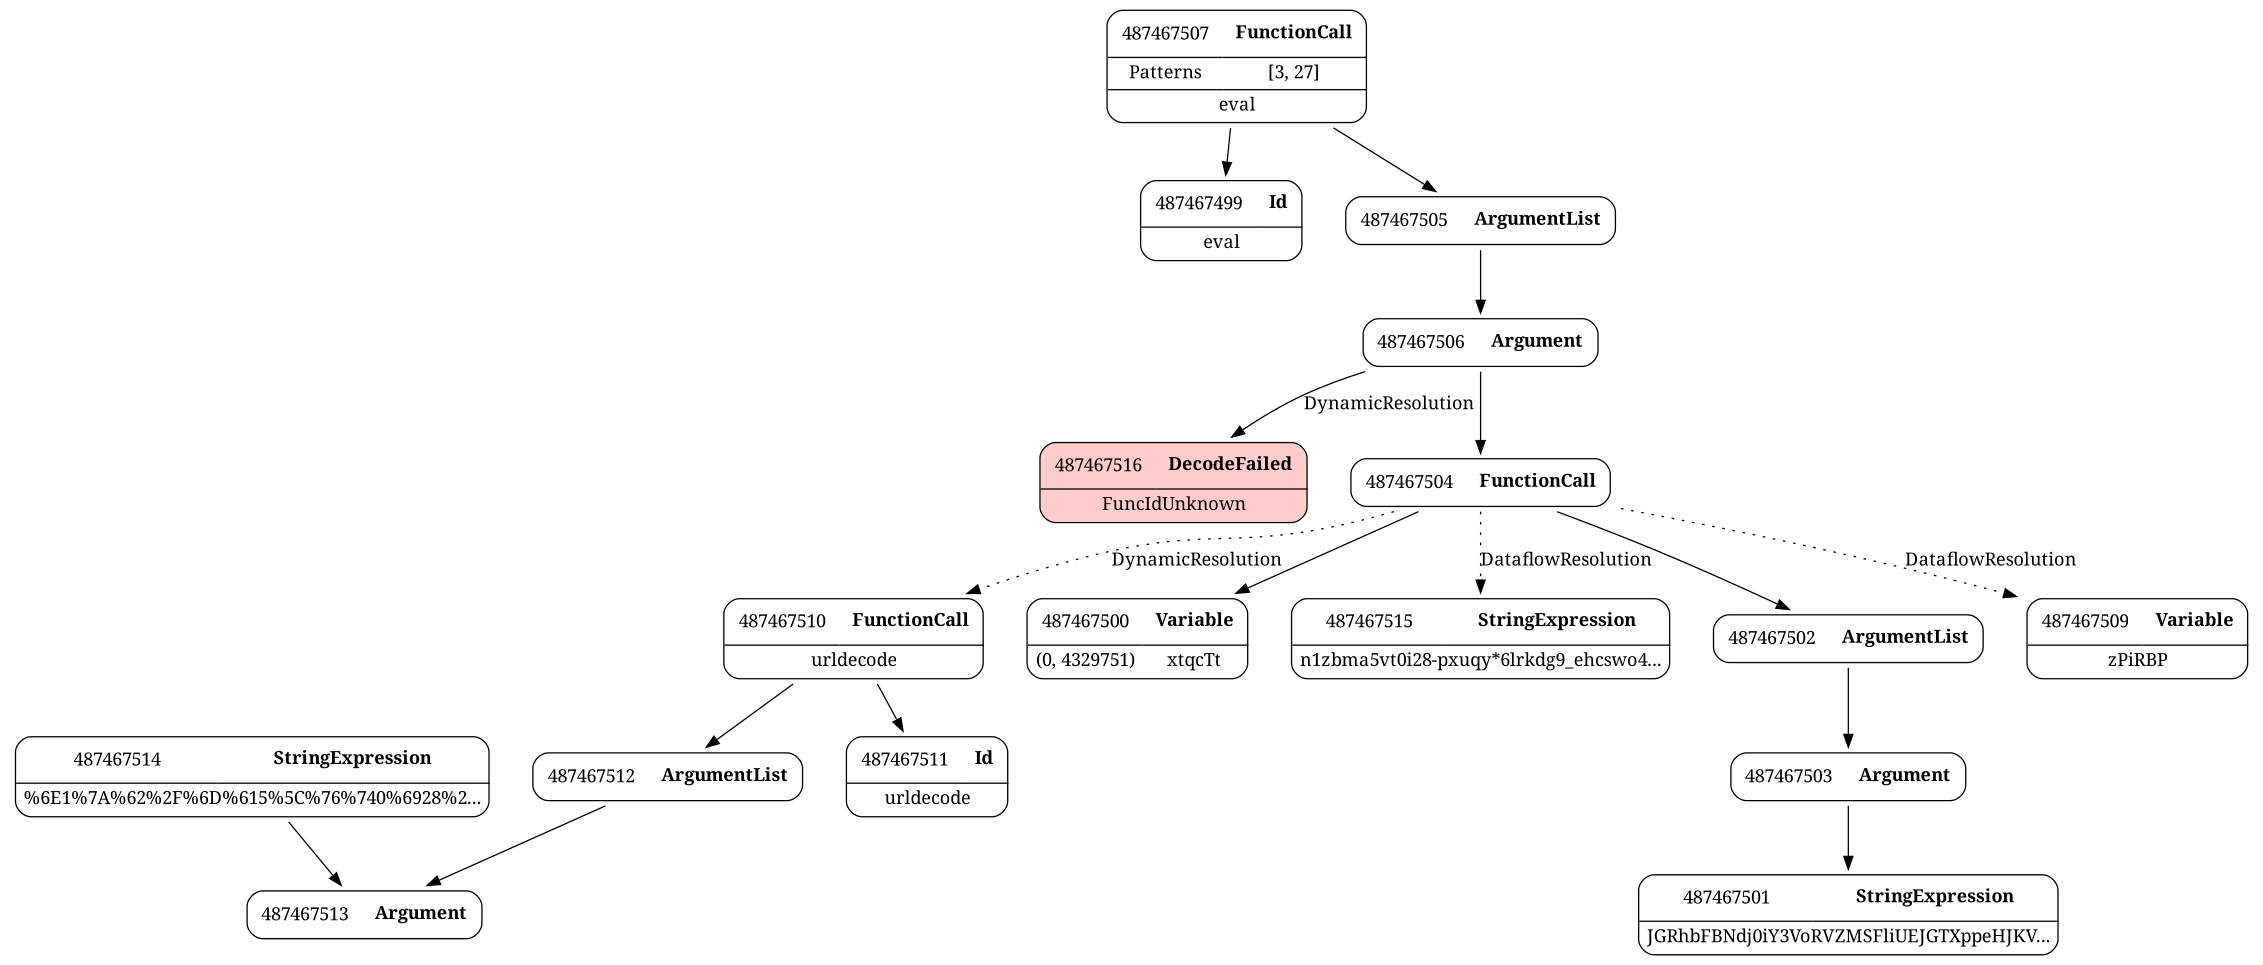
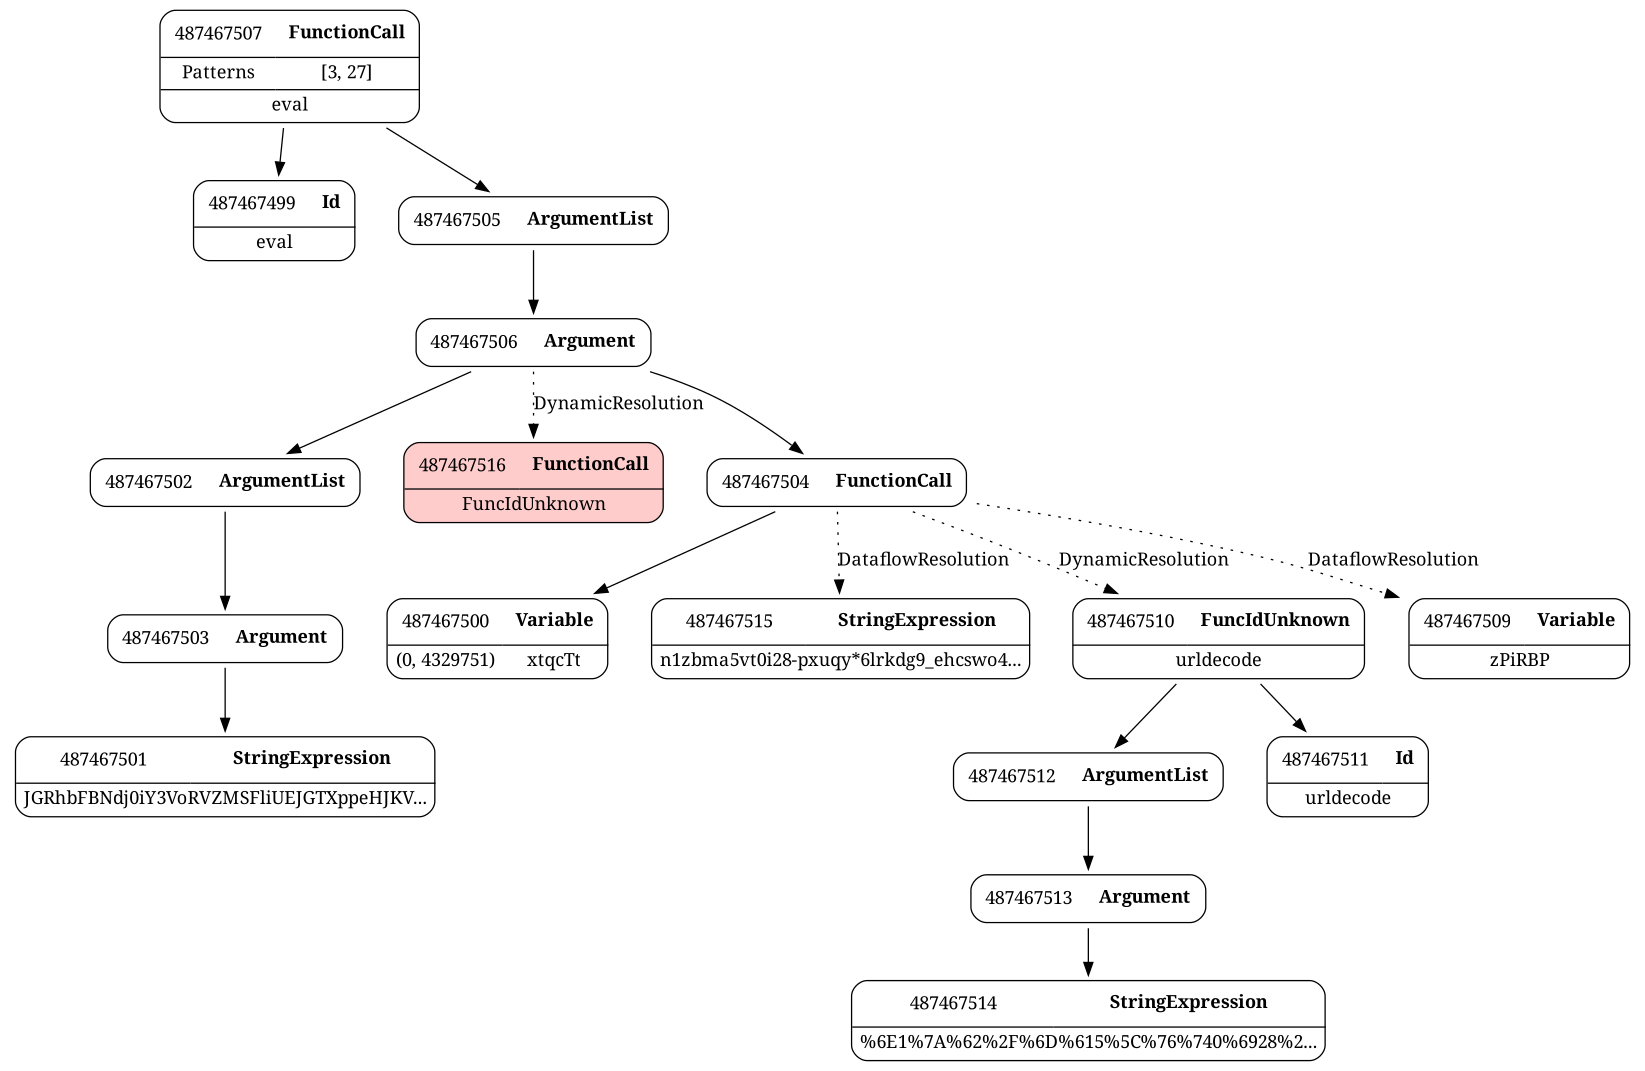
(1302, 396) -> (534, 398)
(1231, 464) -> (591, 464)
(1668, 556) -> (385, 410)
(911, 621) -> (1275, 621)
(311, 849) -> (1088, 945)
